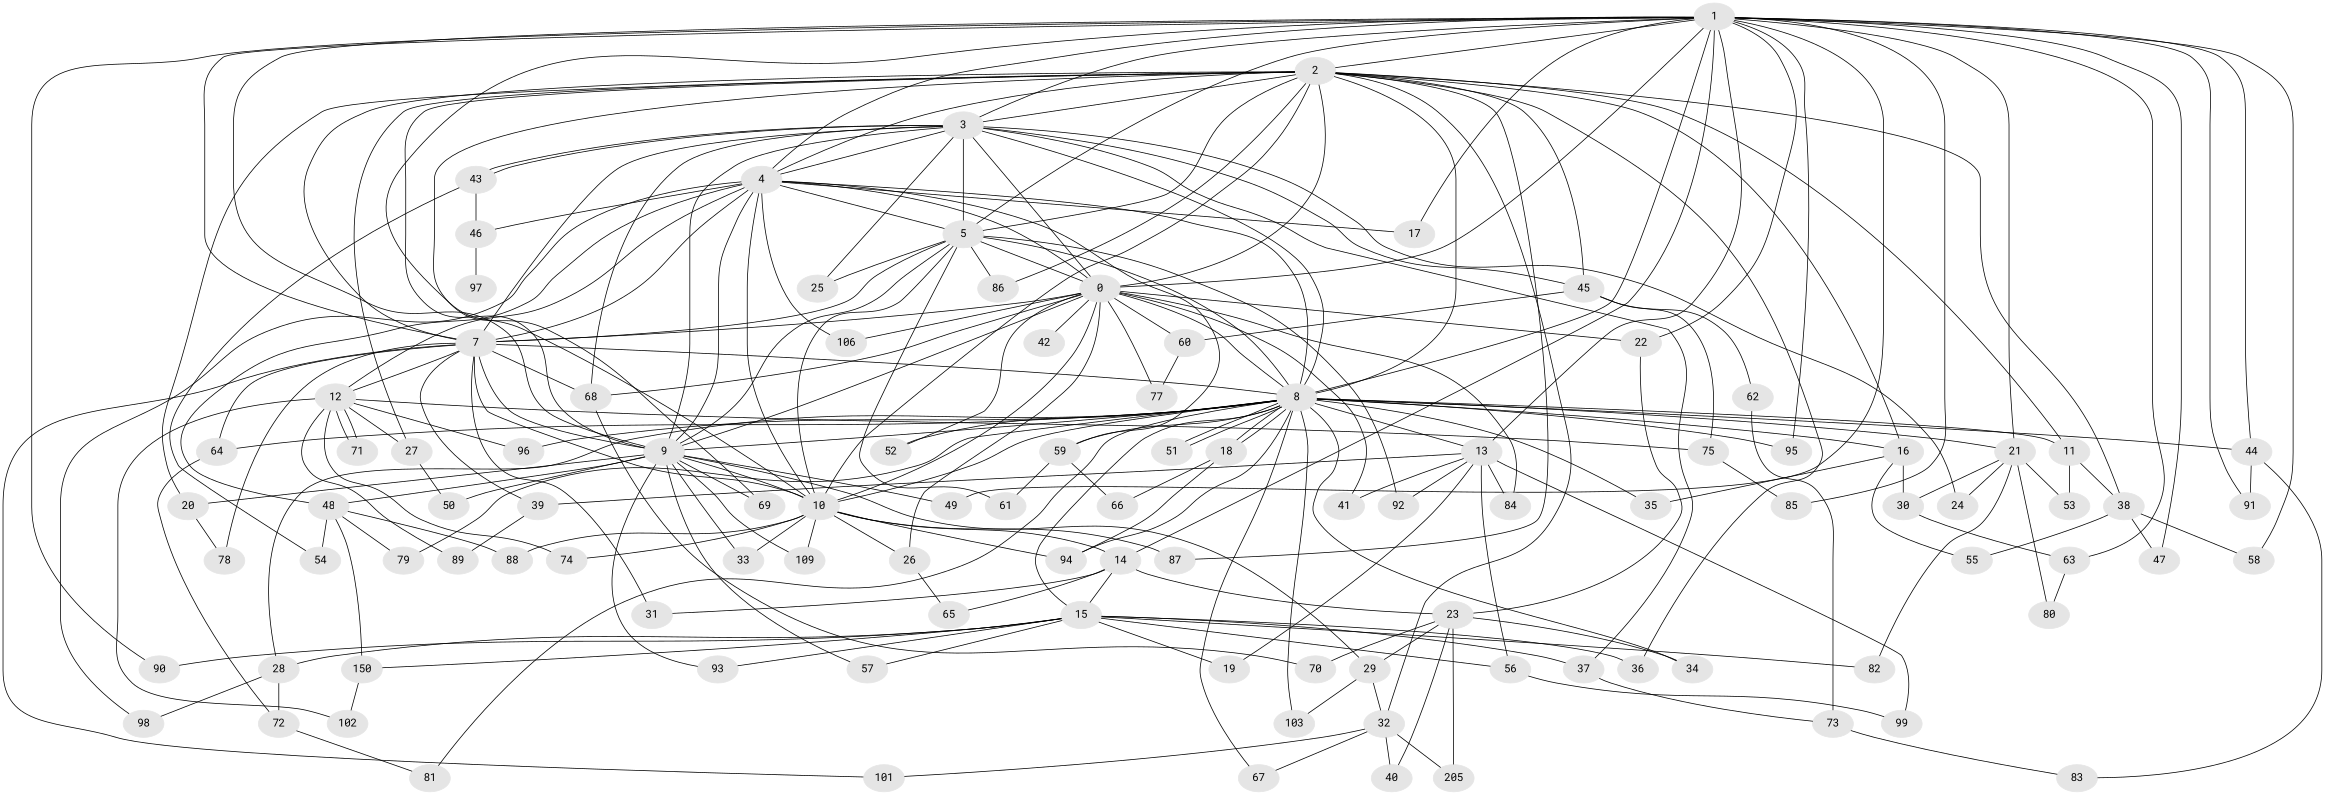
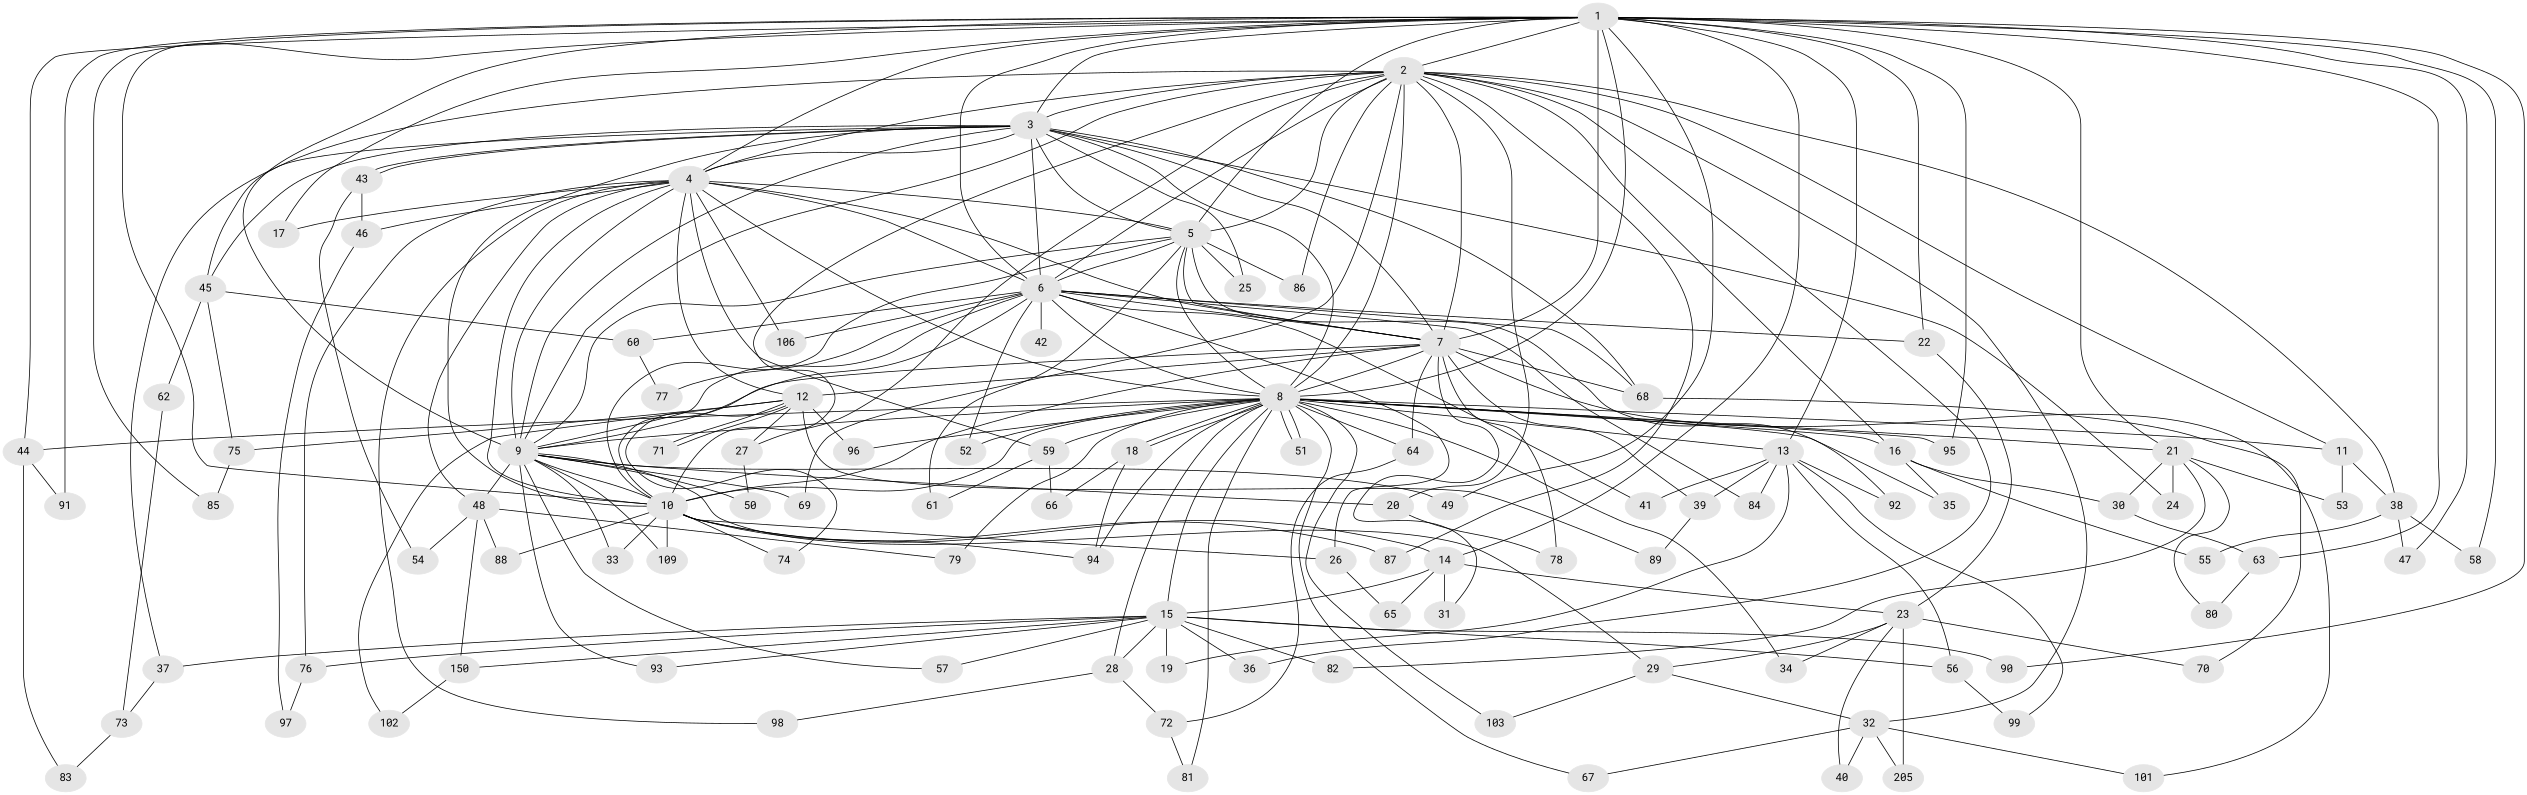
none -> (539, 206)
(1100, 289) -> (1041, 289)
none -> (306, 669)
